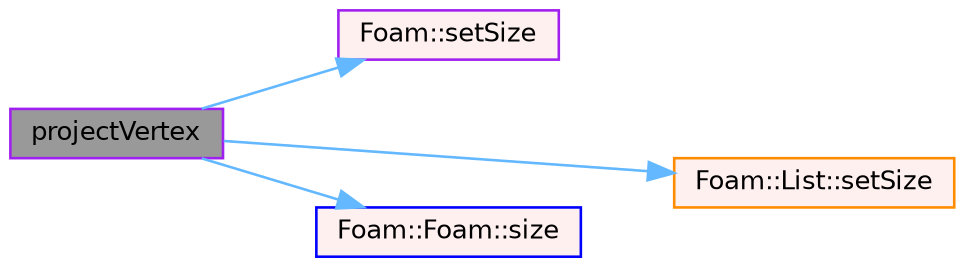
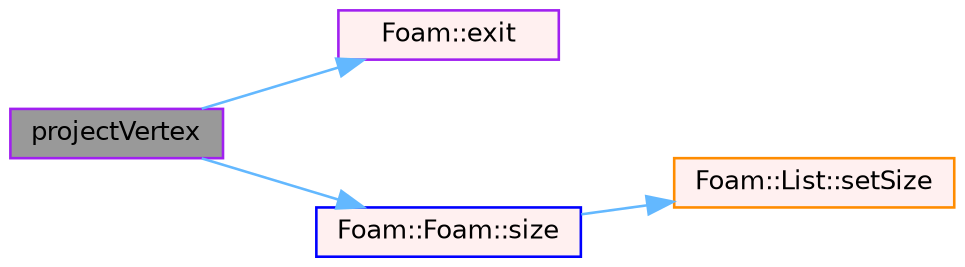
(449, 35) -> (449, 35)
(436, 156) -> (614, 210)
